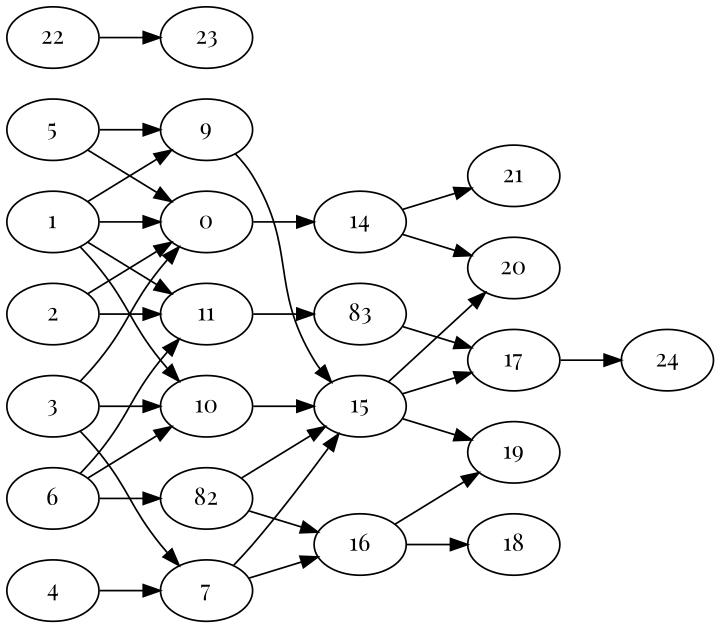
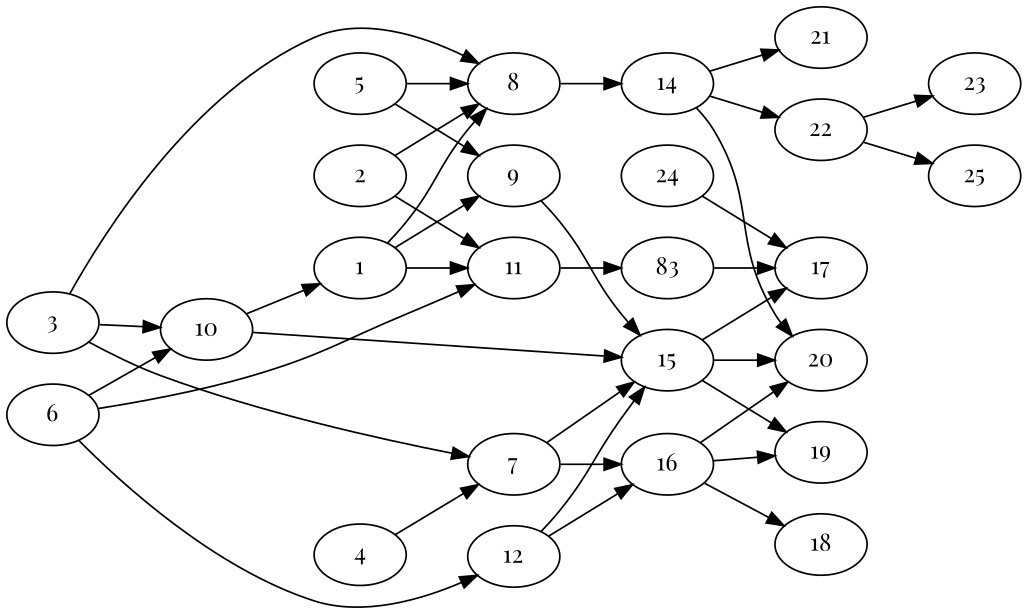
none -> (736, 104)
none -> (975, 176)
(207, 222) -> (514, 84)
(123, 303) -> (275, 302)
(582, 360) -> (732, 214)
none -> (737, 417)
(207, 498) -> (514, 556)
